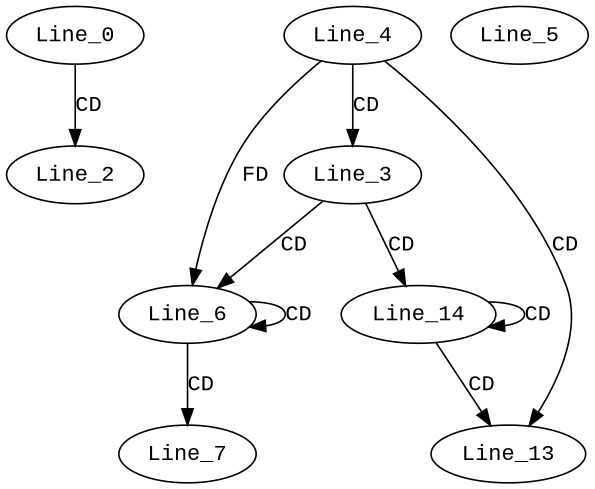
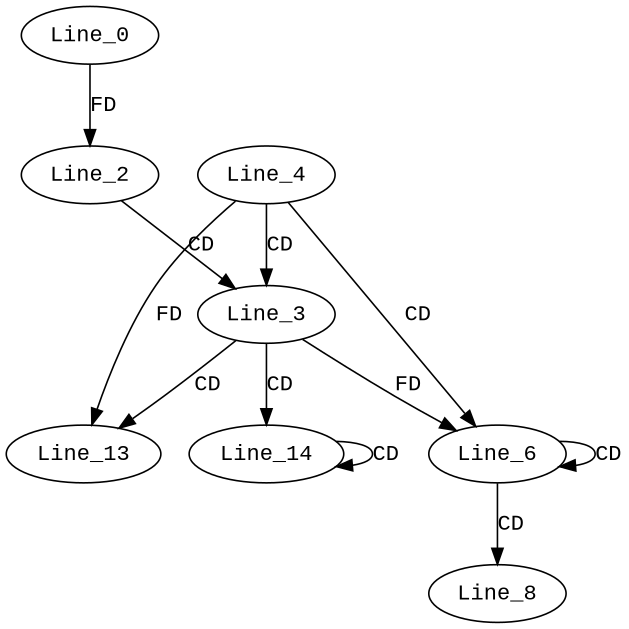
(520, 35) -> none
(89, 105) -> (104, 105)
(256, 175) -> (418, 314)
none -> (172, 240)
(294, 245) -> (408, 384)
(565, 245) -> (169, 314)
(459, 377) -> (185, 380)
(188, 454) -> (497, 594)
